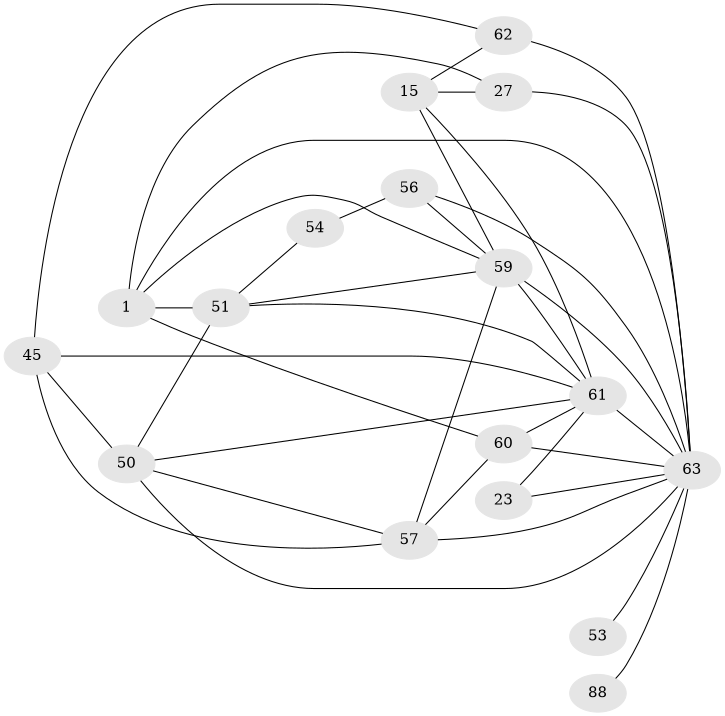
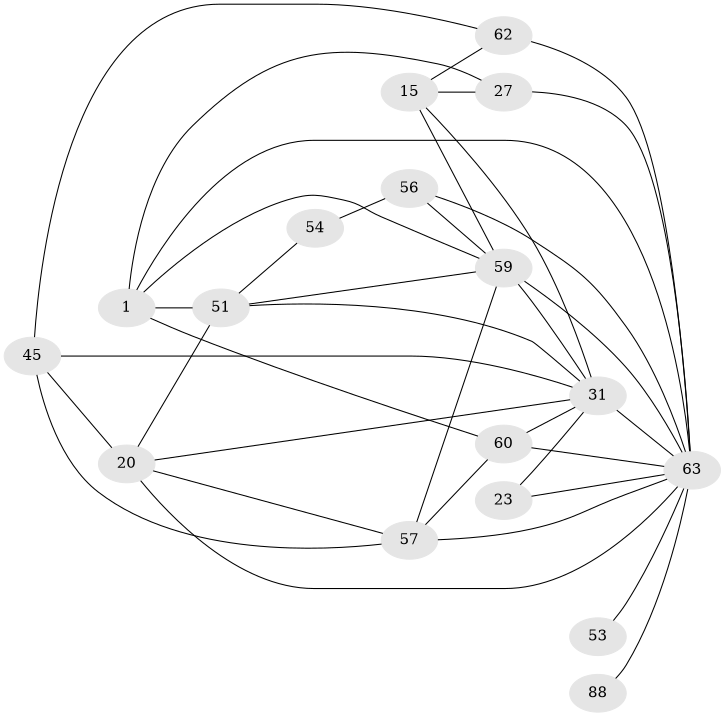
(598, 396) -> (598, 396)
(127, 464) -> (127, 464)
